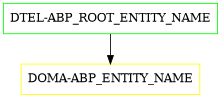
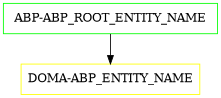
(110, 19) -> (110, 19)
